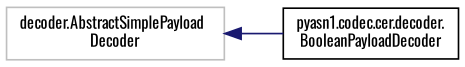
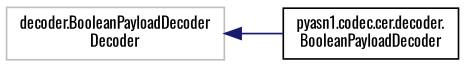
(115, 34) -> (115, 34)
